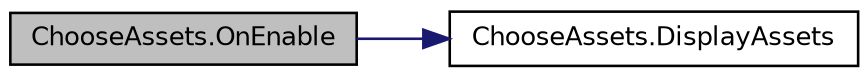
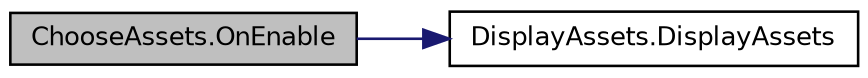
(654, 39) -> (654, 39)
